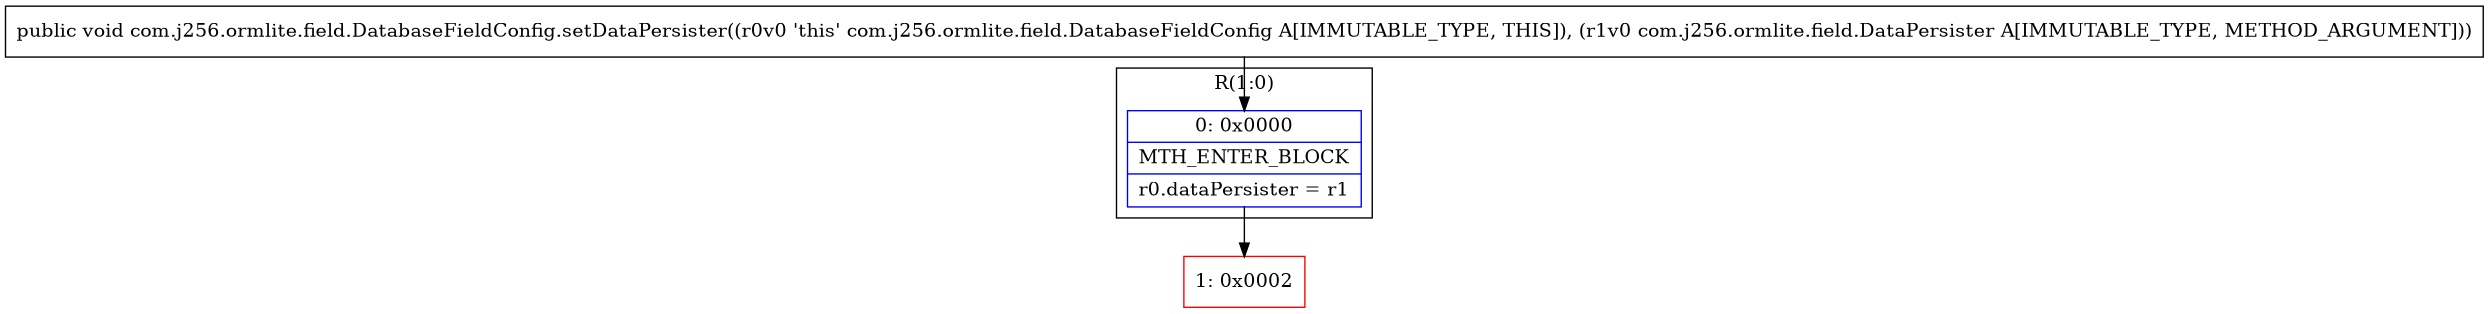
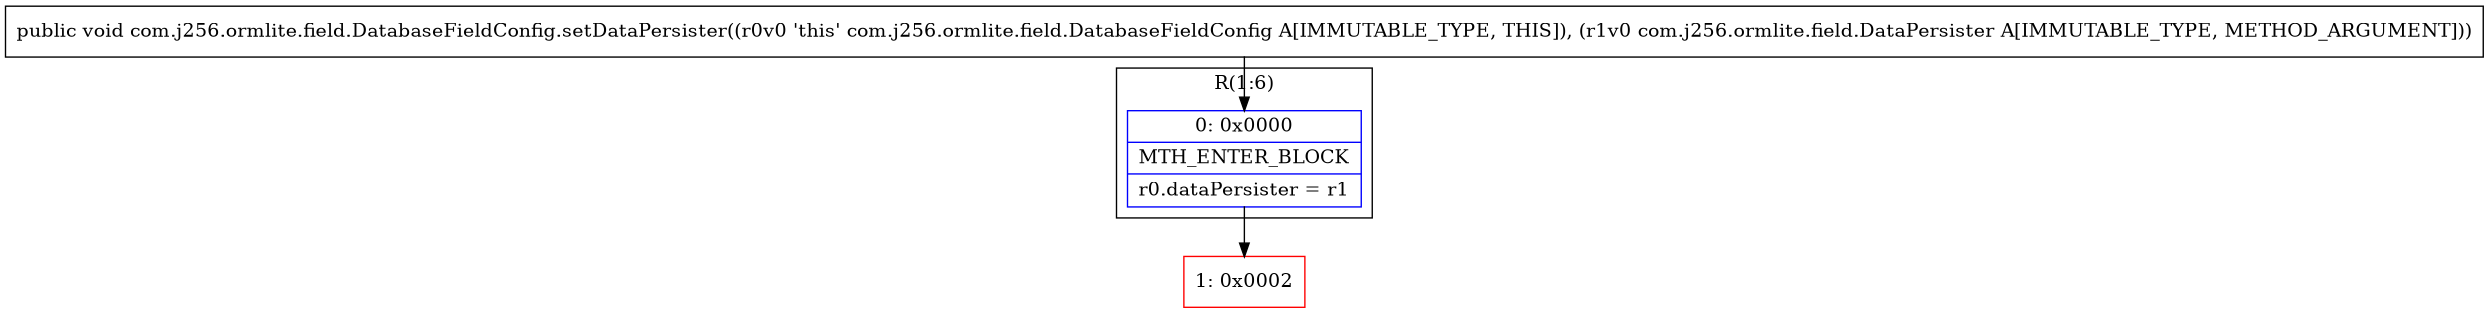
(1244, 84) -> (1244, 84)
